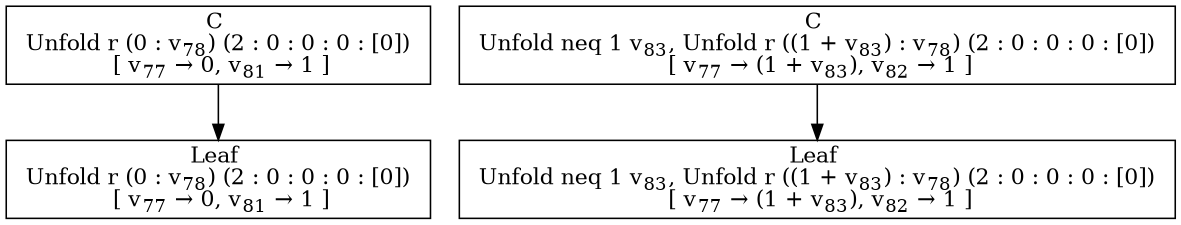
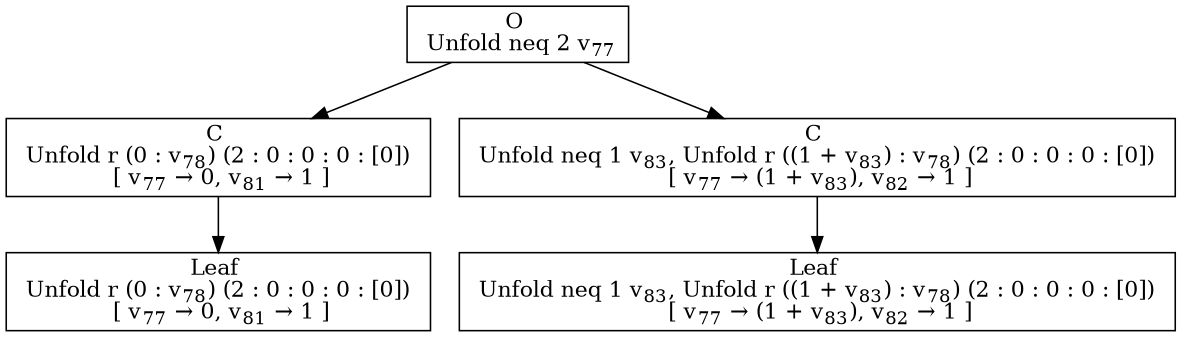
none -> (518, 34)
